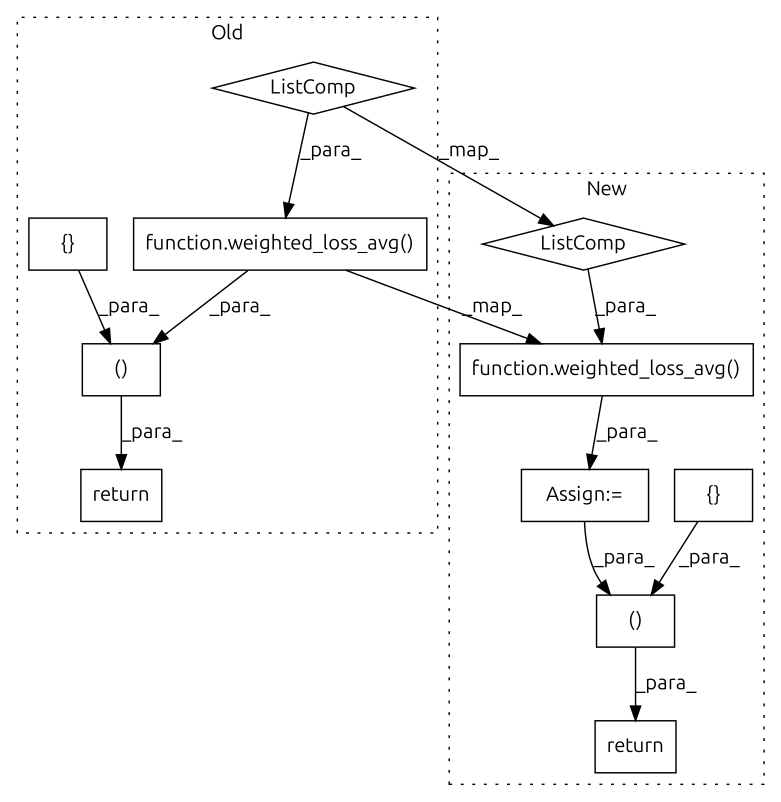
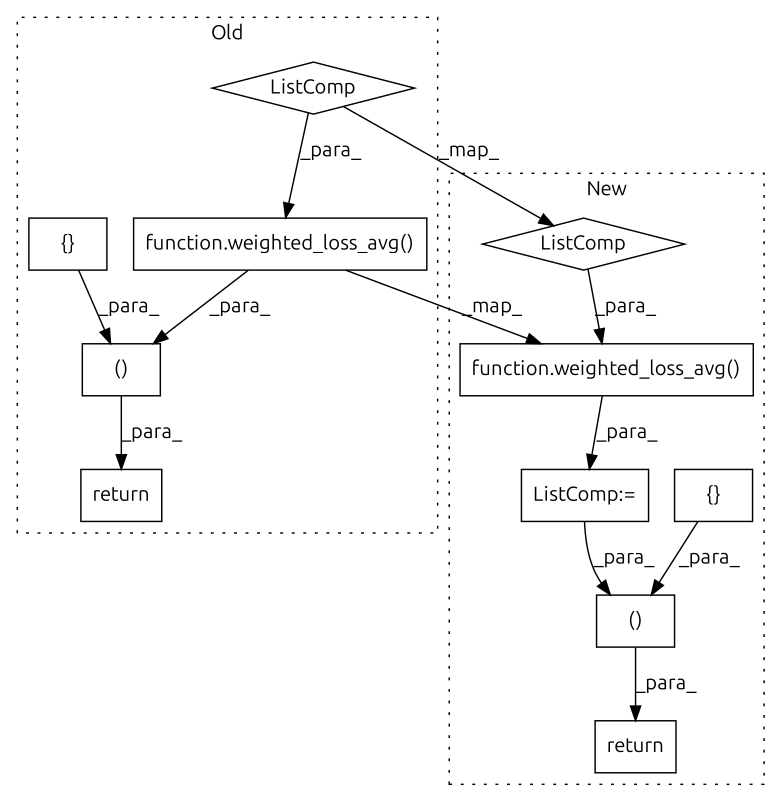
(585, 495) -> (585, 495)
